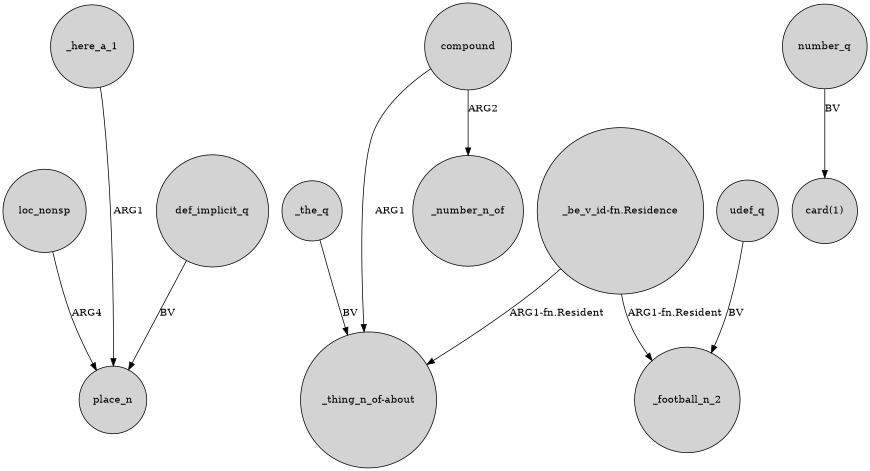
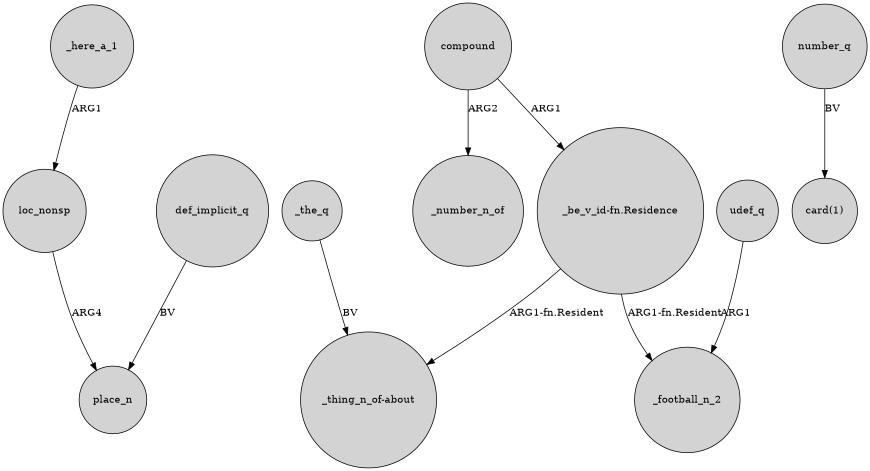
(364, 185) -> (528, 111)
(111, 223) -> (66, 124)
(736, 313) -> (736, 313)
